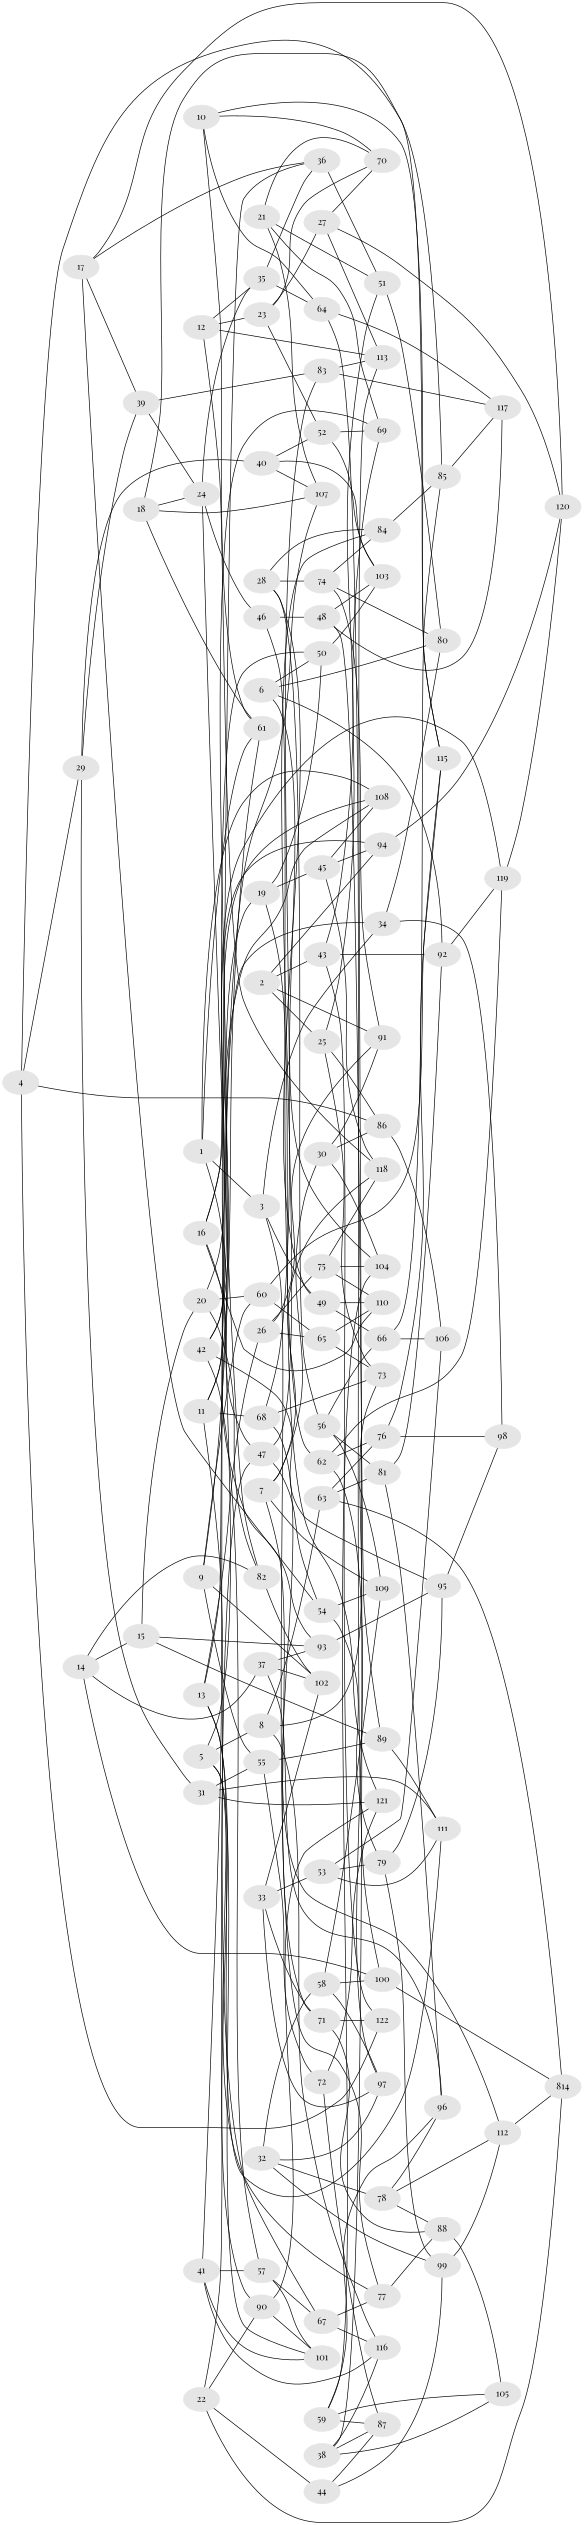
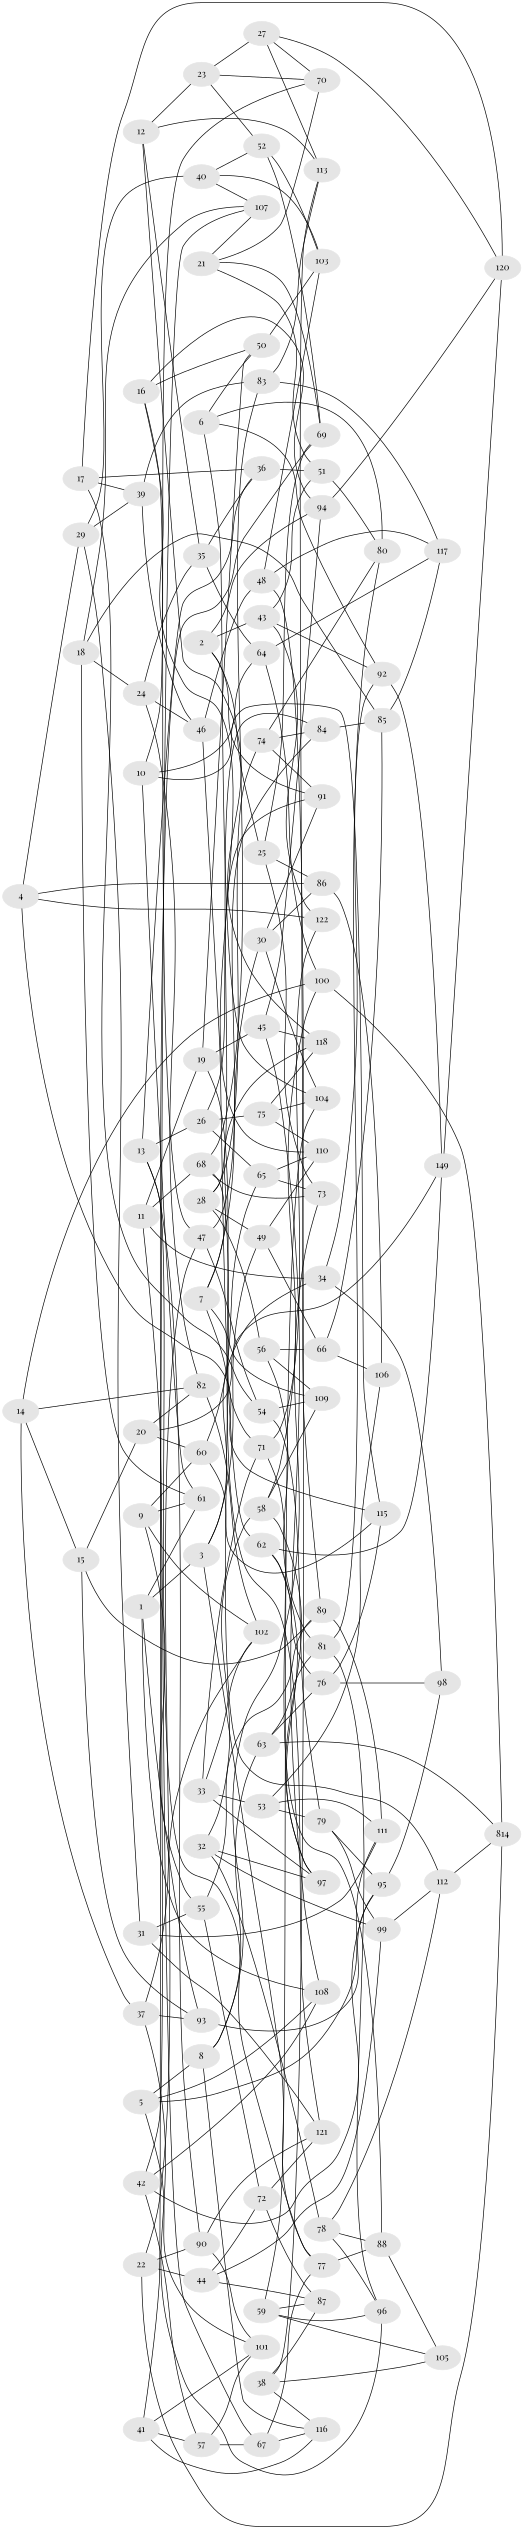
(171, 448) -> (155, 616)
(503, 878) -> (443, 1166)
none -> (235, 2241)
